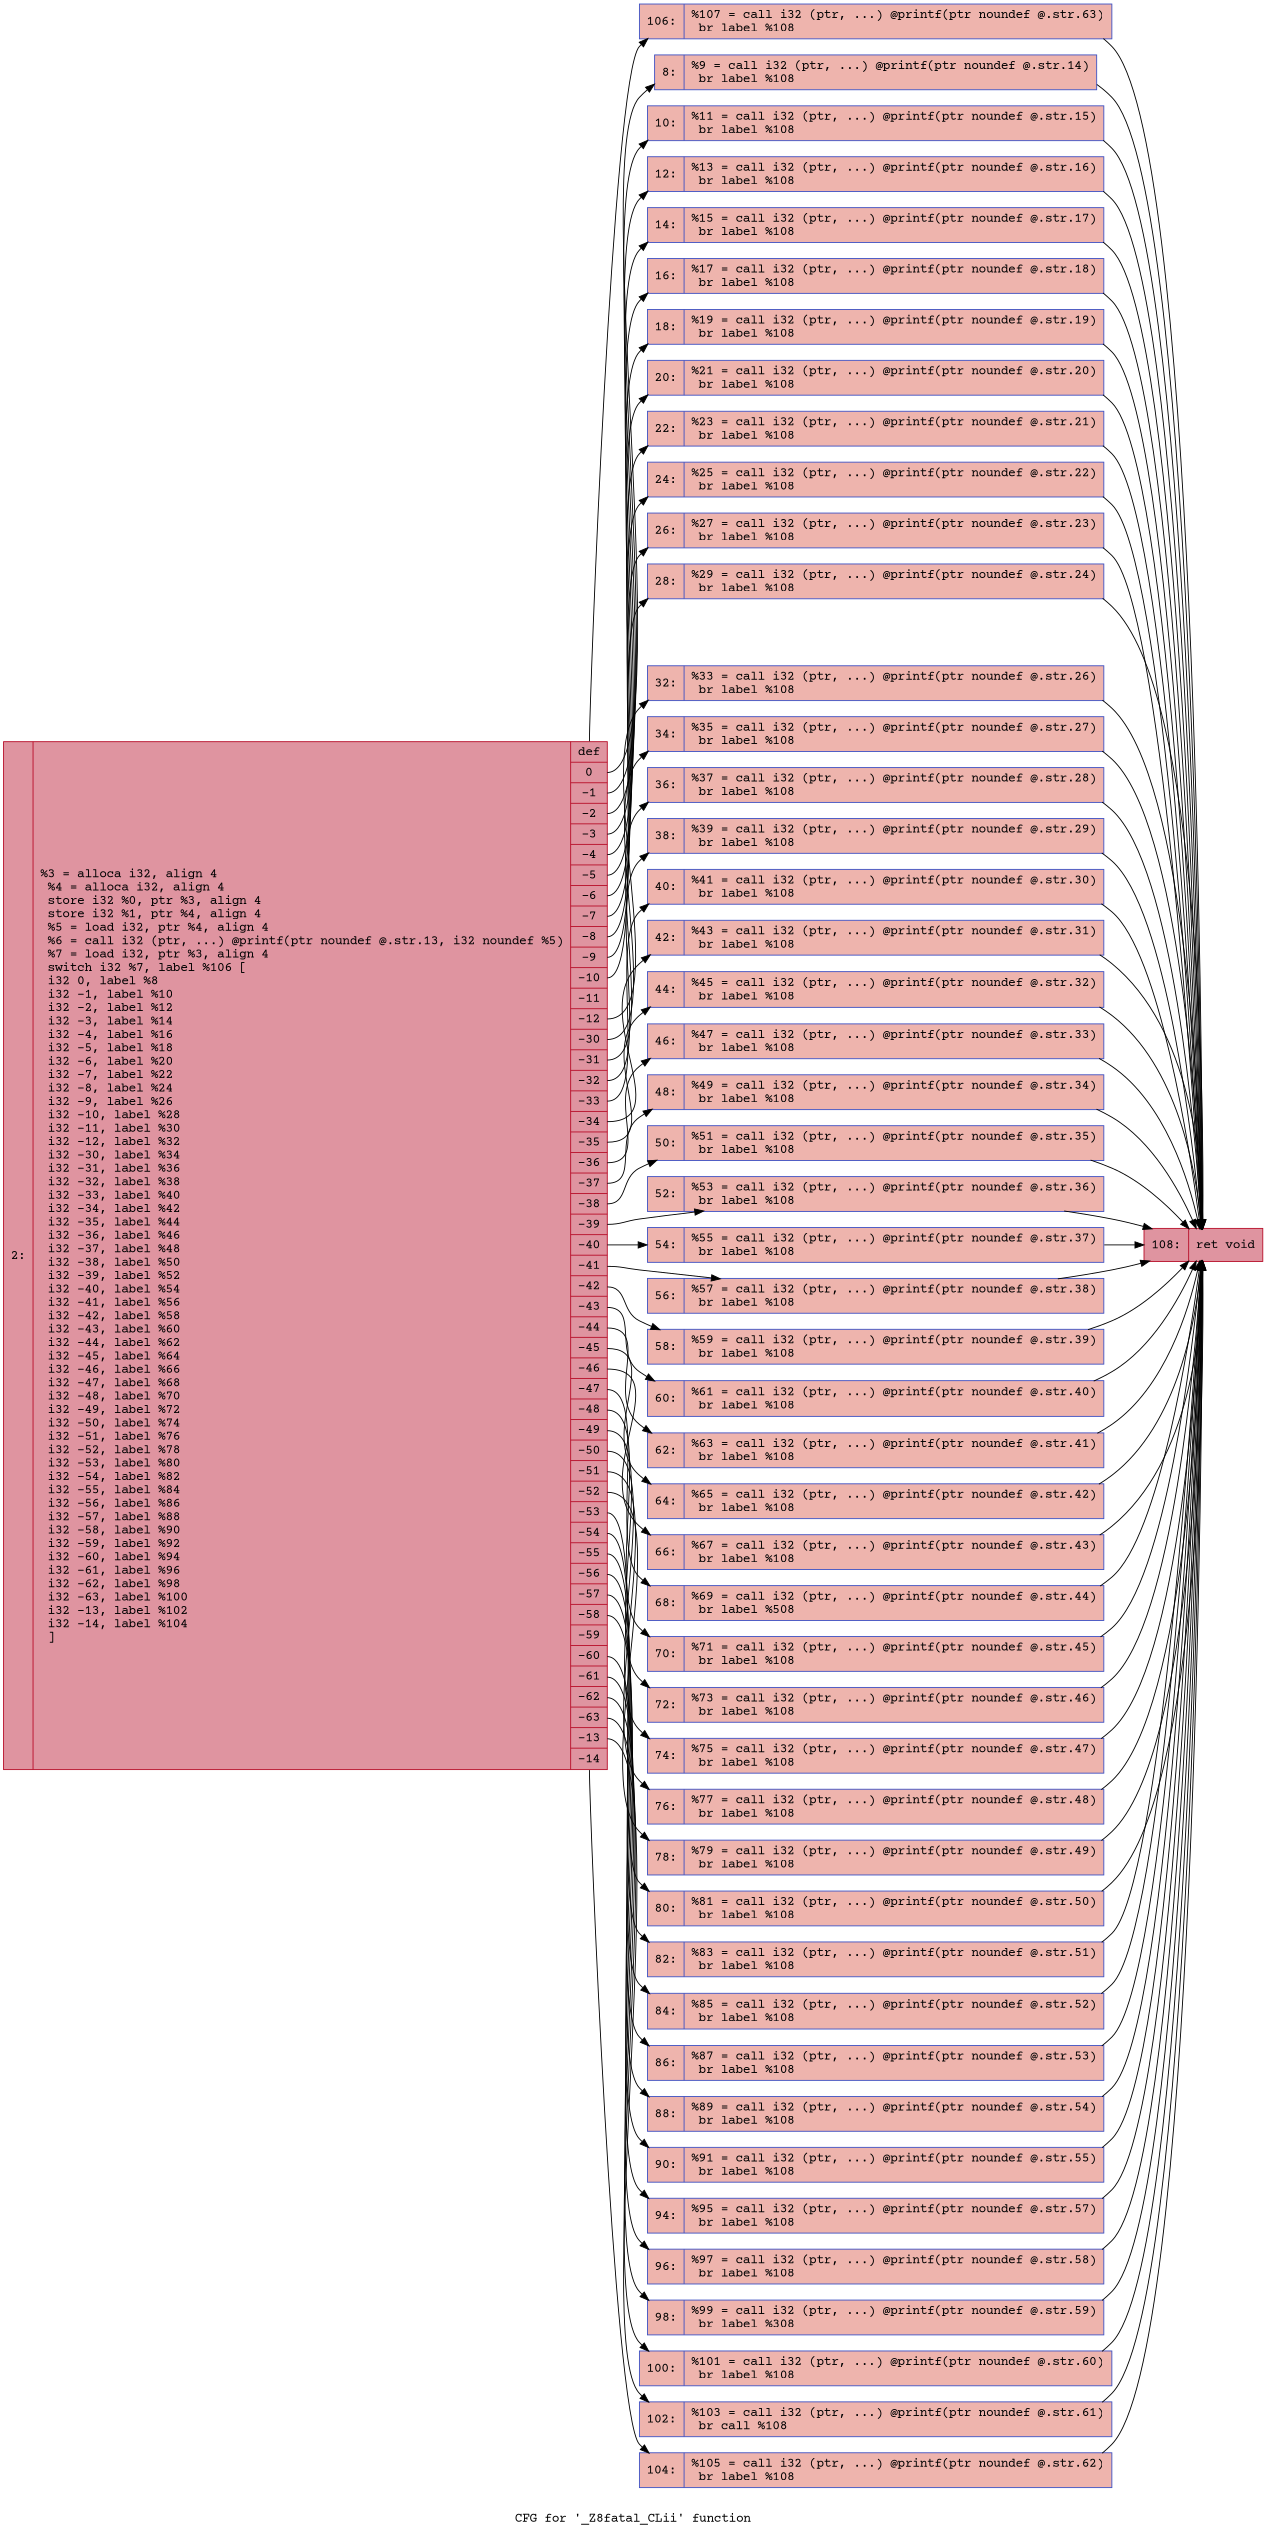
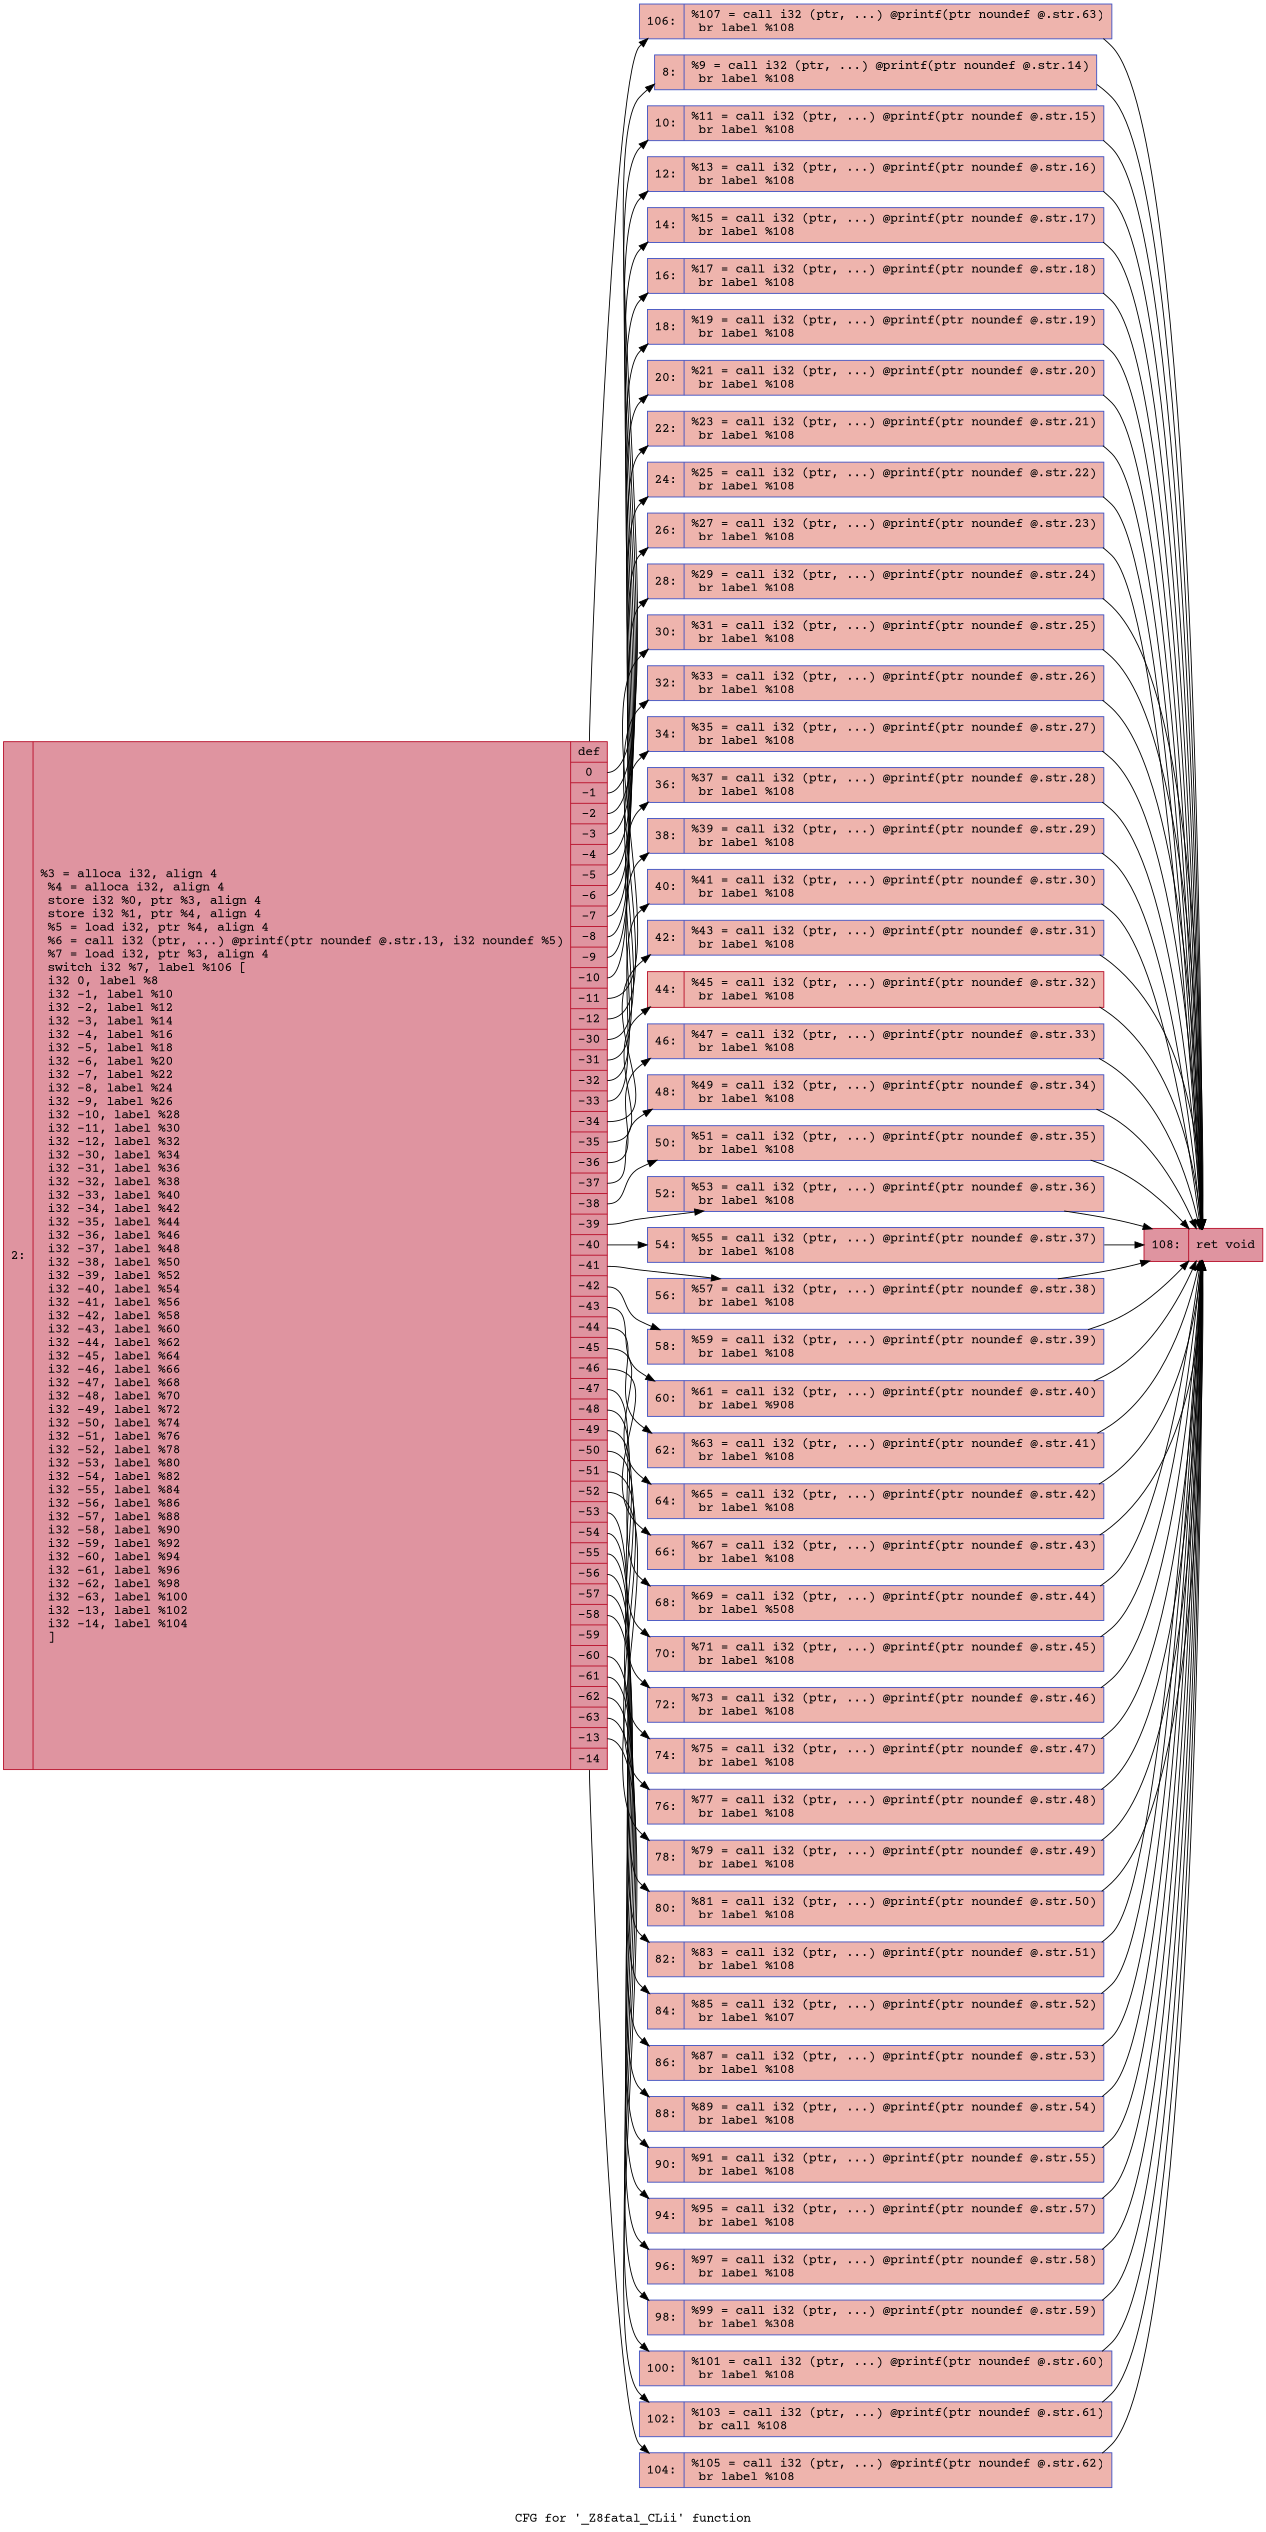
none -> (876, 632)
(876, 990) -> (876, 990)
(743, 1405) -> (743, 1405)
(743, 2017) -> (743, 2017)
